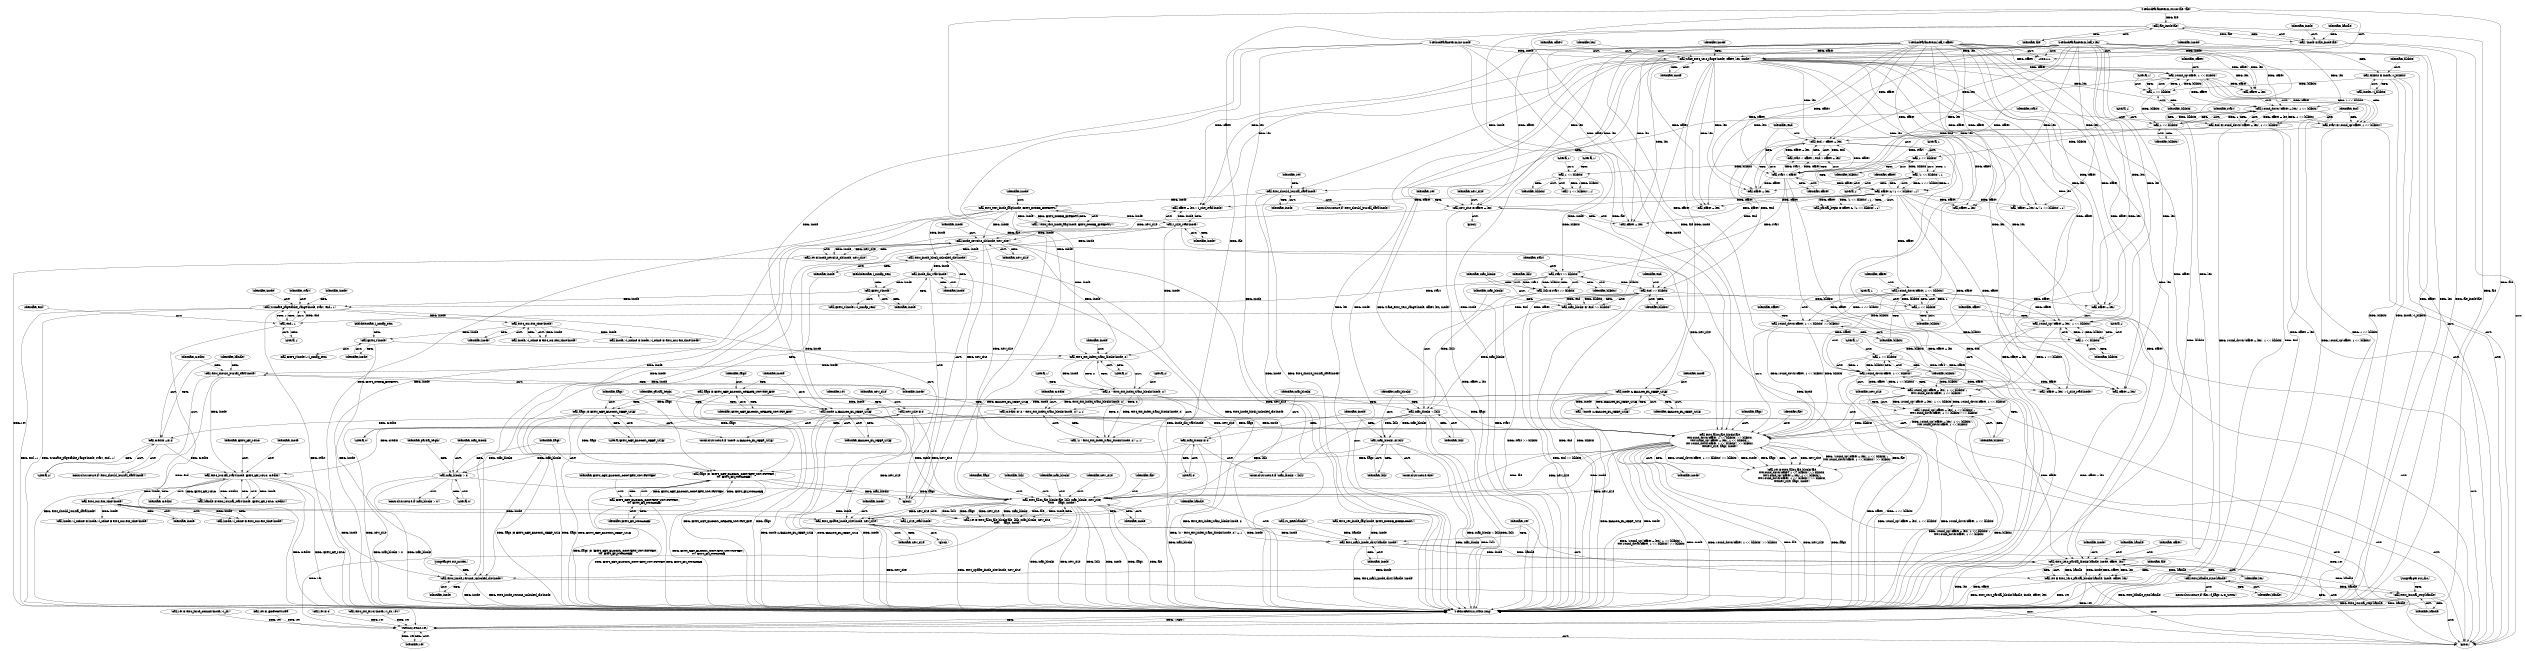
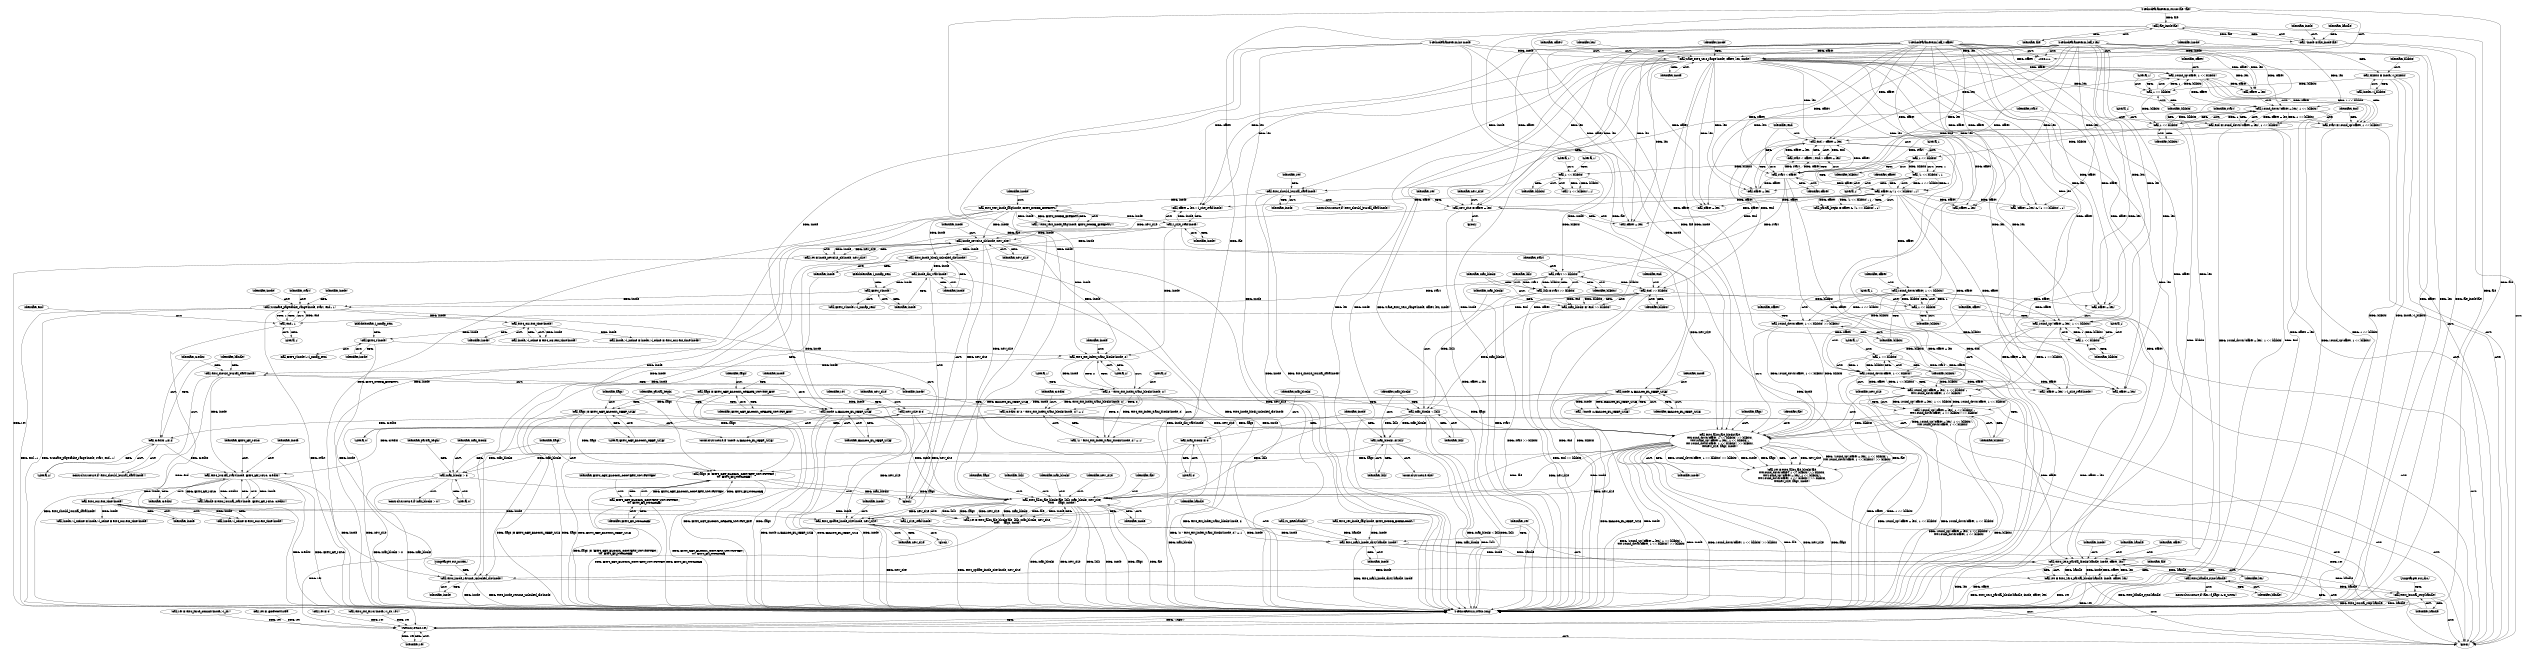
(1277, 476) -> none
